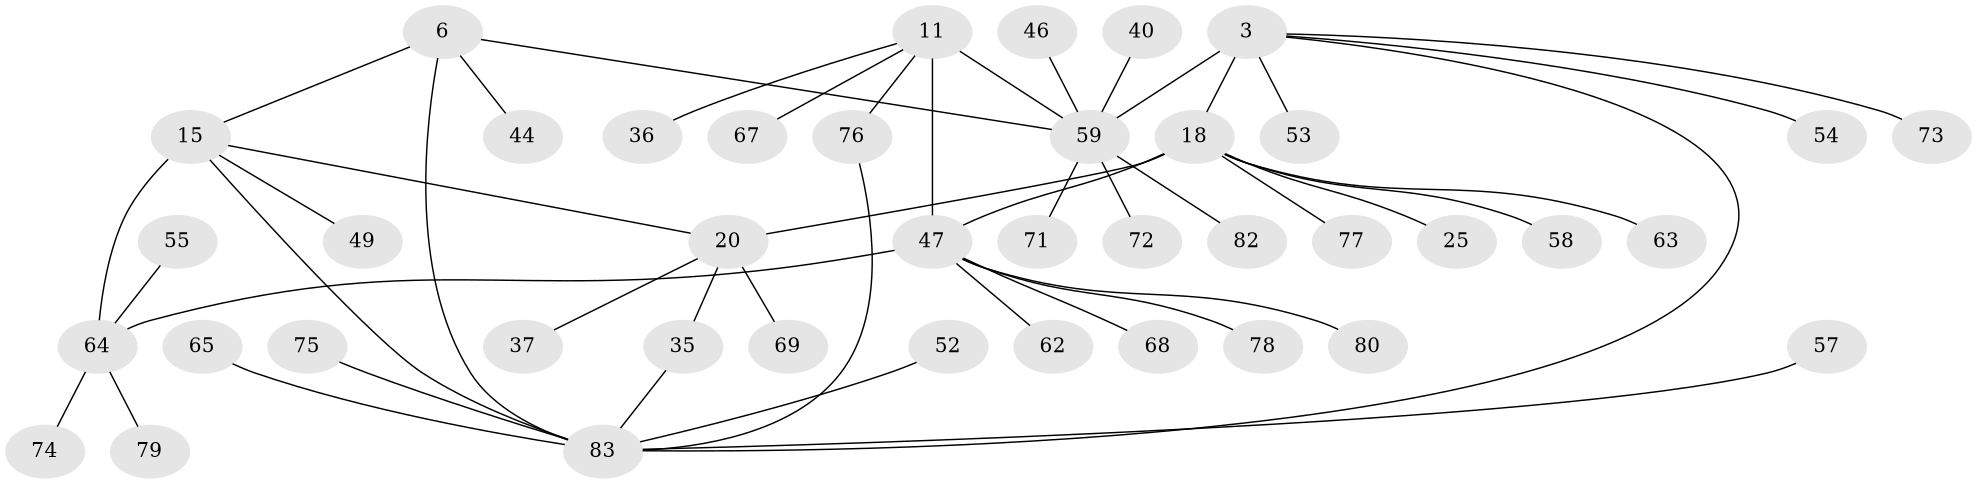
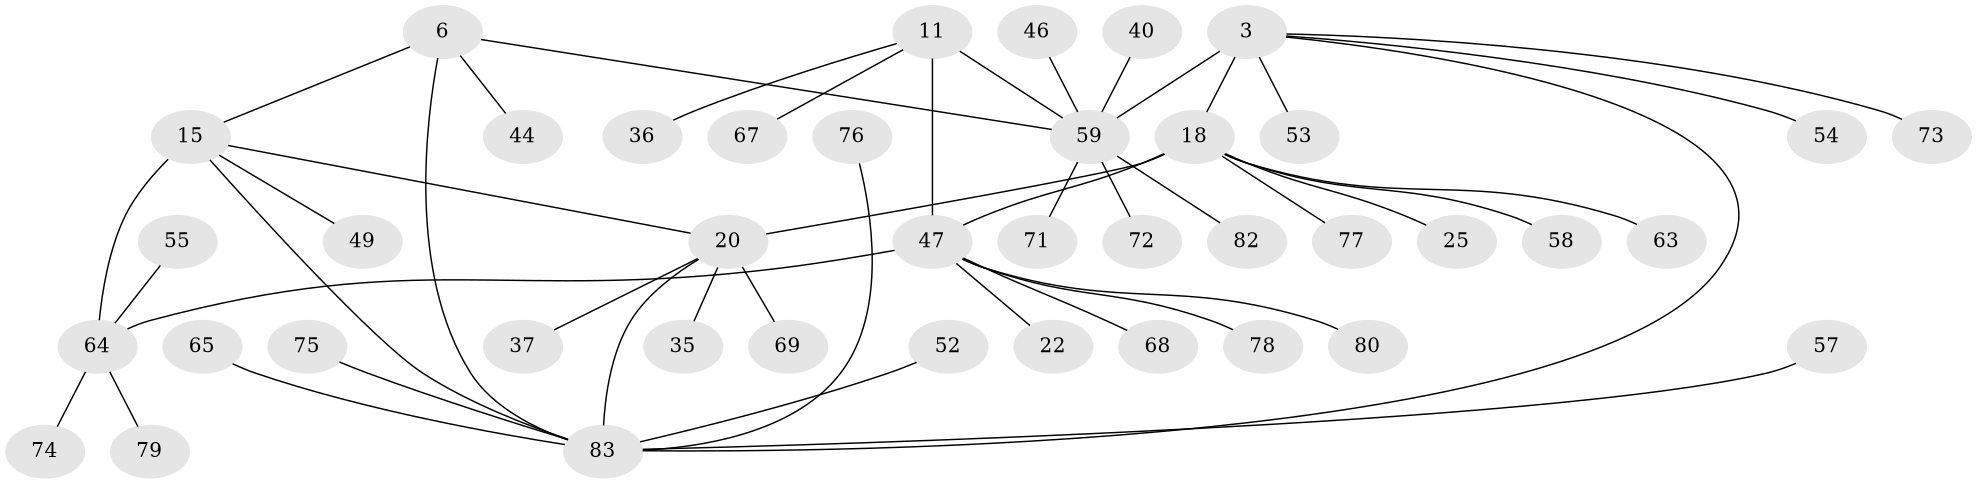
(892, 85) -> none
(1053, 347) -> (1053, 347)
(643, 399) -> (627, 328)
